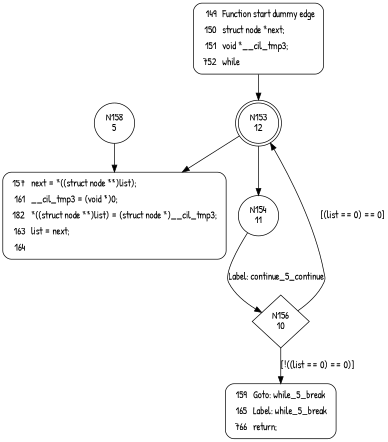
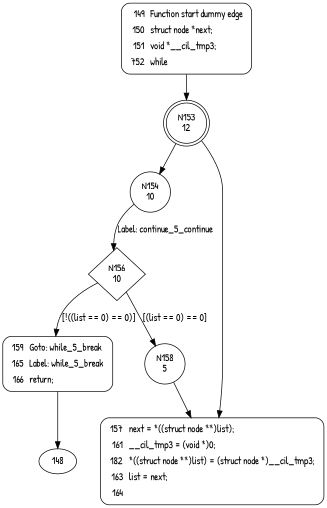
(259, 216) -> (150, 192)
(313, 232) -> (139, 316)
(241, 427) -> (18, 380)
none -> (58, 461)
